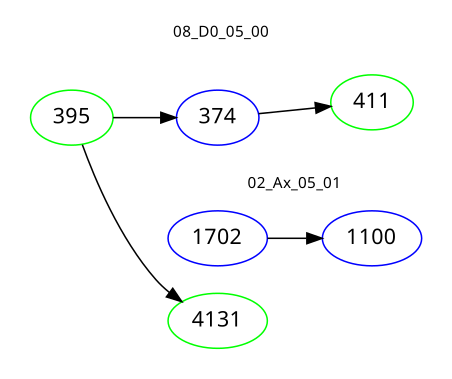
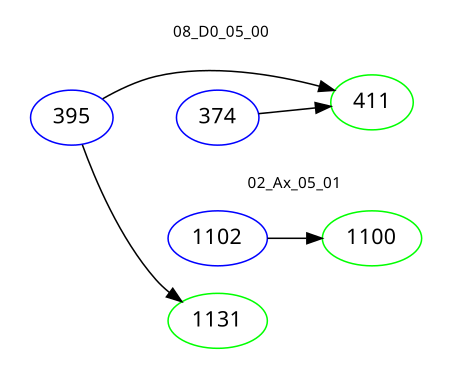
(72, 118) -> (72, 118)
(137, 118) -> (209, 71)
(218, 238) -> (218, 238)
(372, 238) -> (372, 238)
(218, 321) -> (218, 321)
